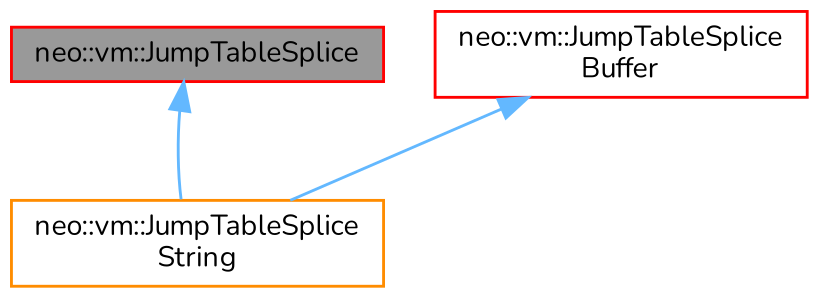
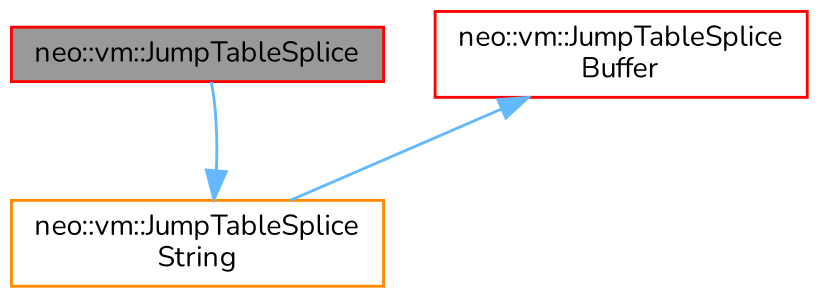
(178, 155) -> (216, 126)
